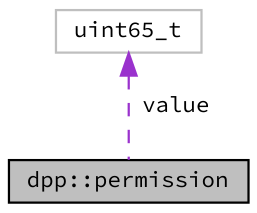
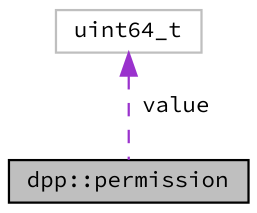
(129, 31) -> (129, 31)
